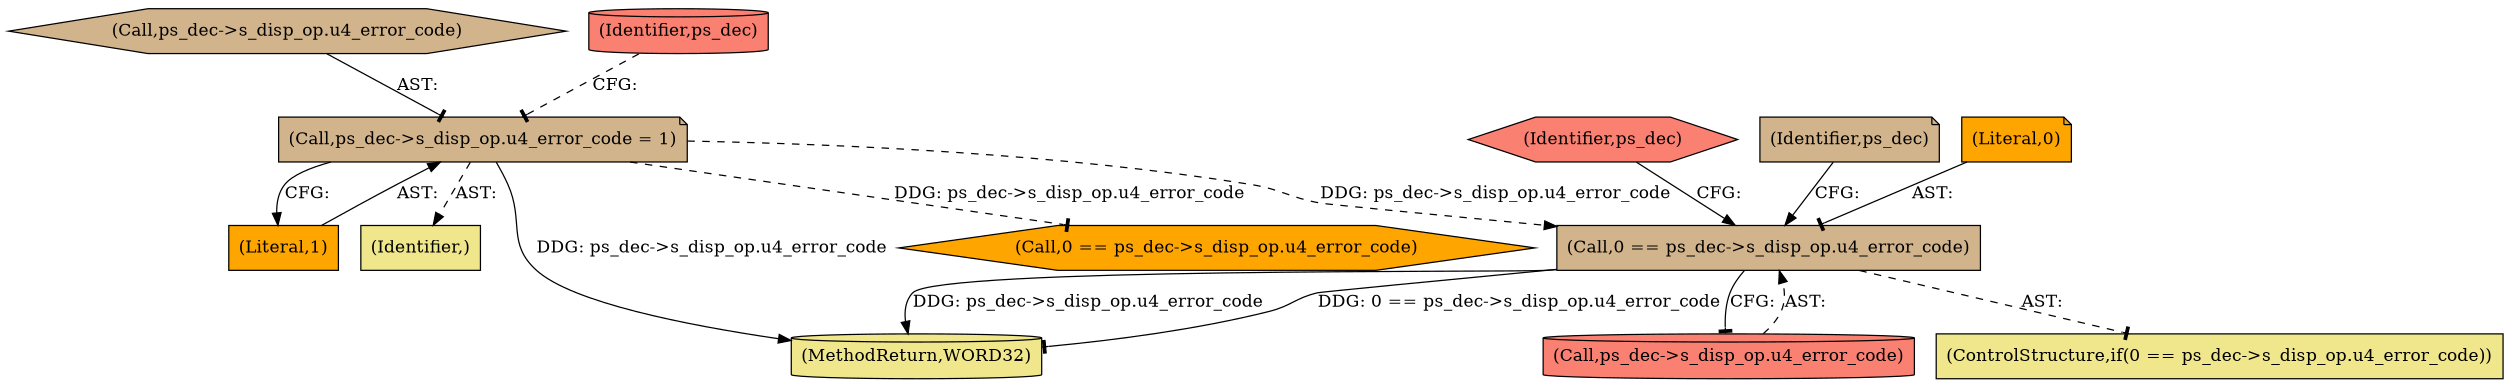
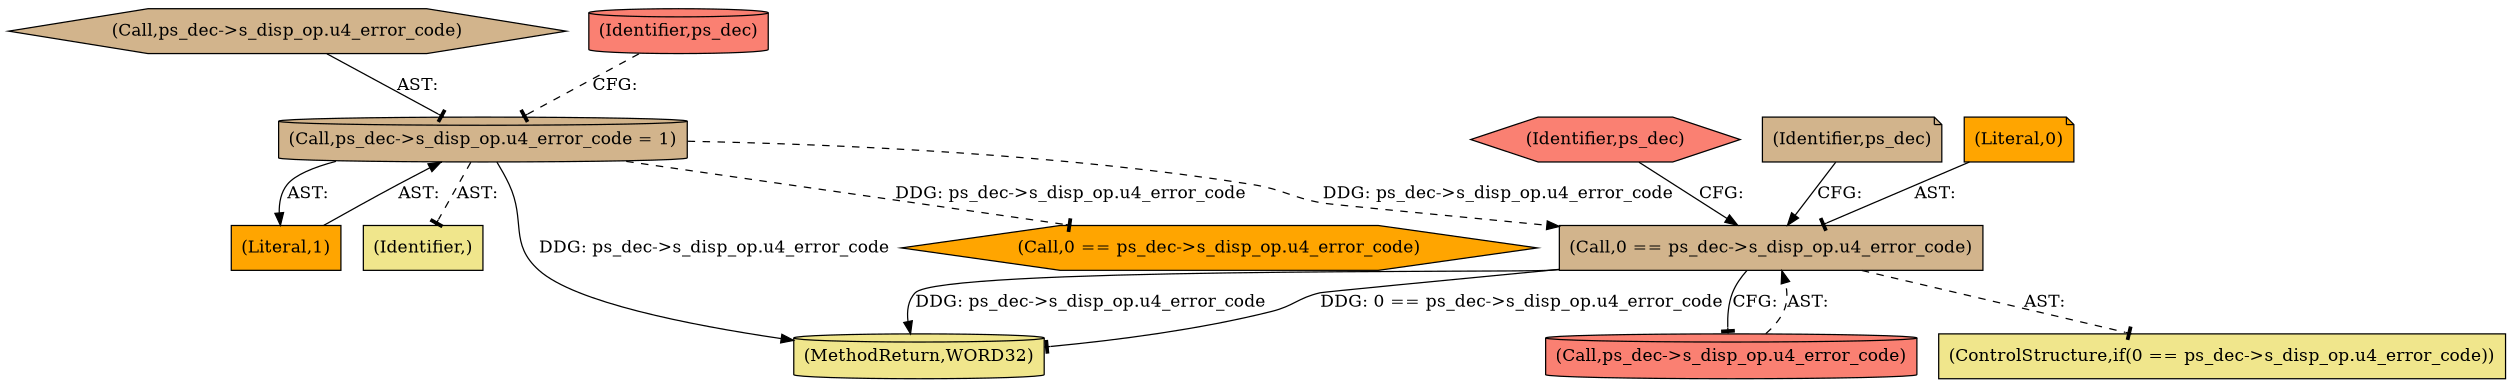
(483, 140) -> (483, 140)
(455, 188) -> (455, 191)
(310, 194) -> (311, 194)
